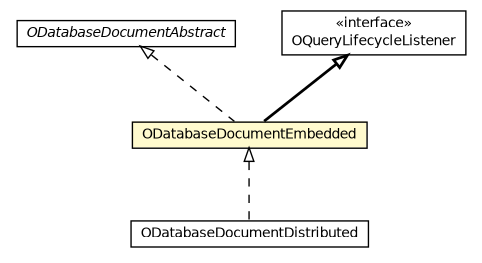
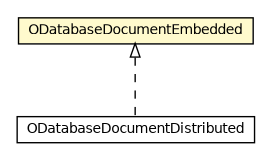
(126, 33) -> none
(374, 33) -> none
